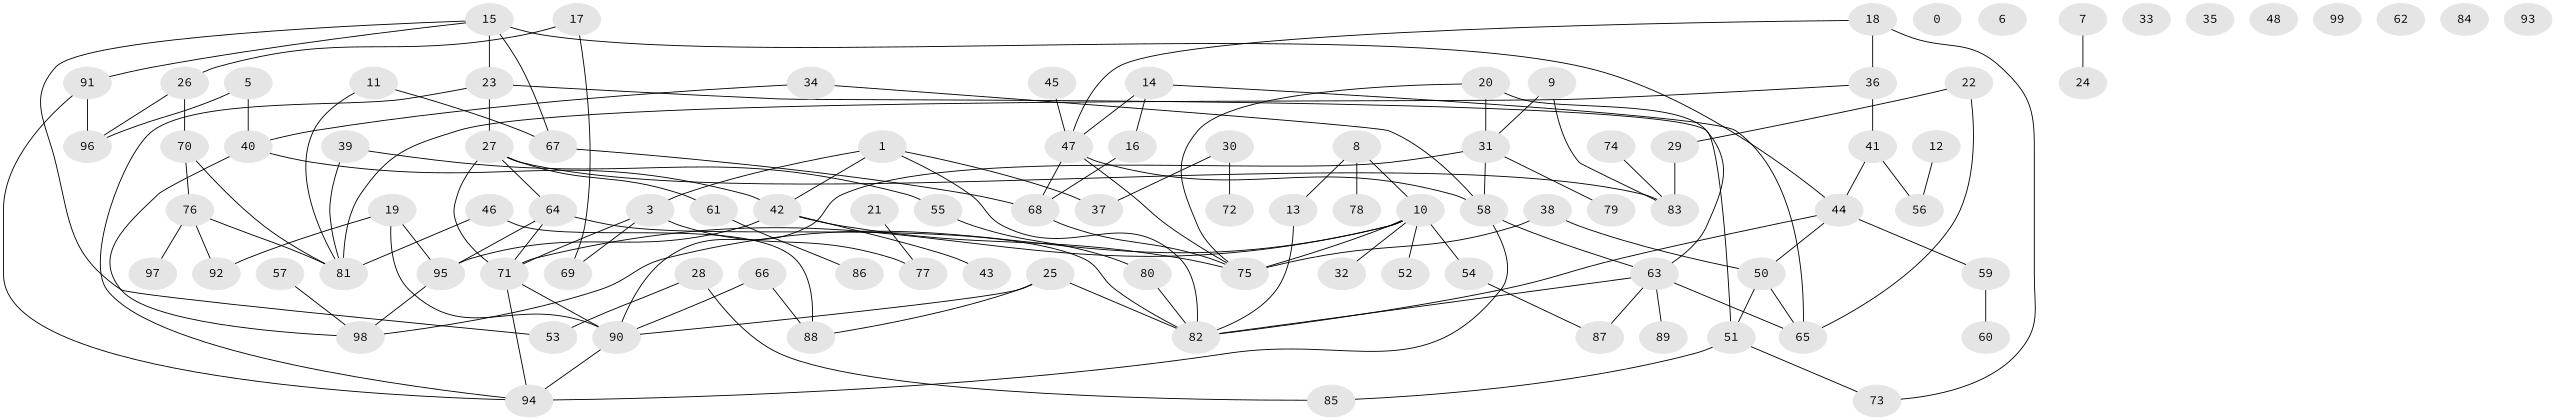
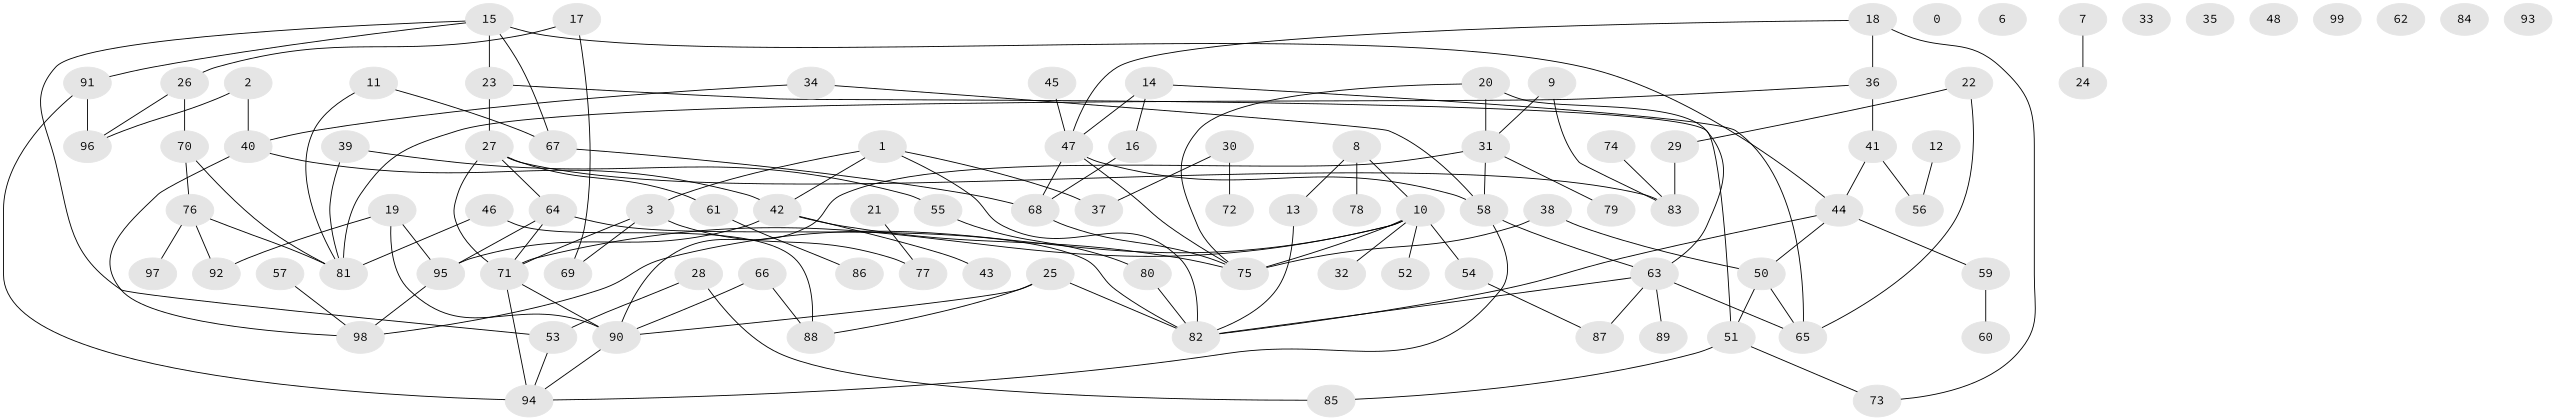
(248, 83) -> (248, 83)
(101, 254) -> (541, 369)
